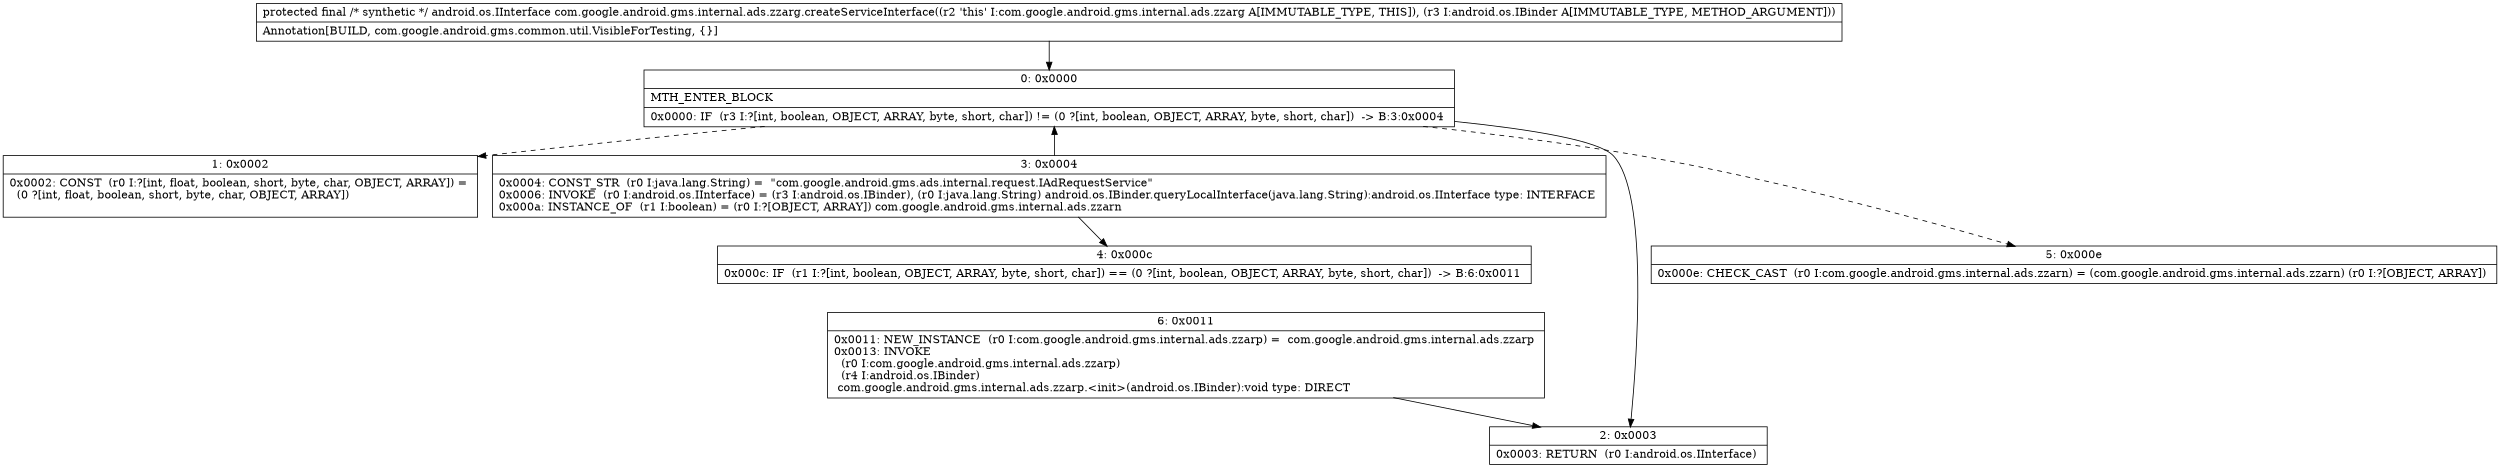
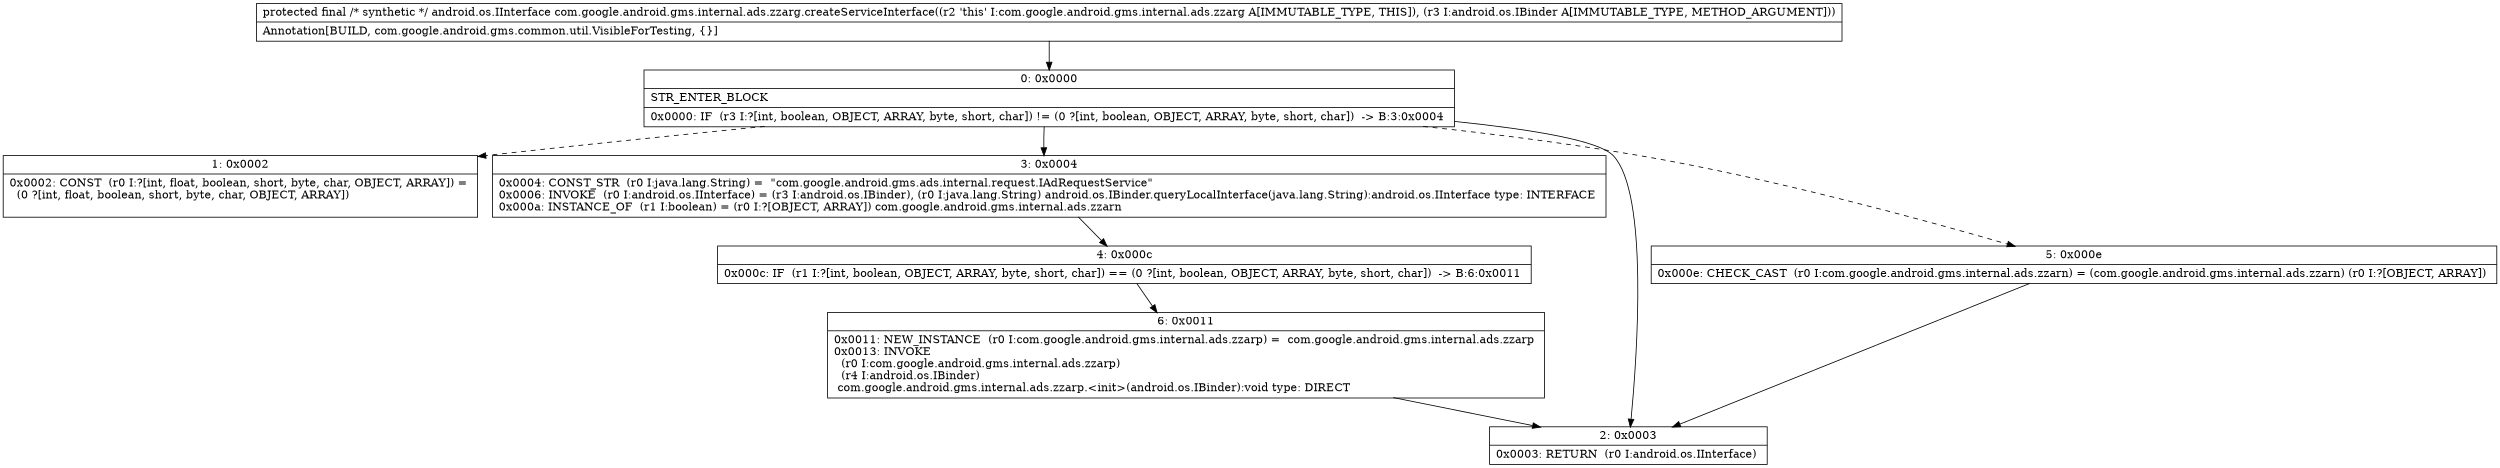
(712, 98) -> (710, 98)
(1055, 145) -> (1044, 137)
none -> (1145, 295)
none -> (1855, 354)
